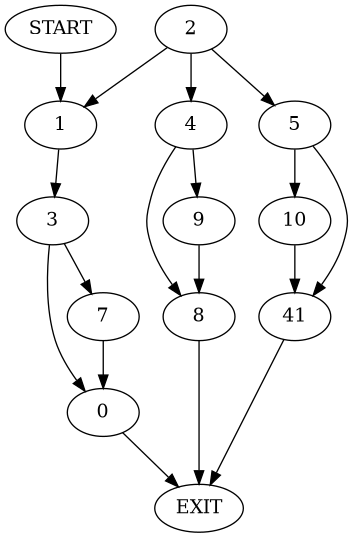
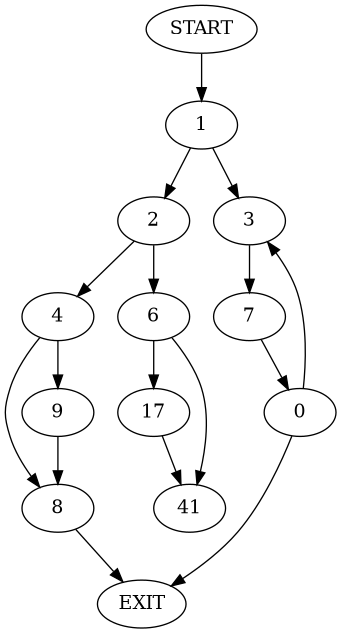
(131, 73) -> (181, 167)
(295, 125) -> (154, 317)
(295, 221) -> (154, 412)
(50, 316) -> (303, 318)
(250, 406) -> none
